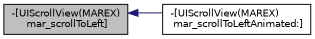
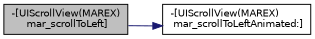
(150, 13) -> (141, 26)
